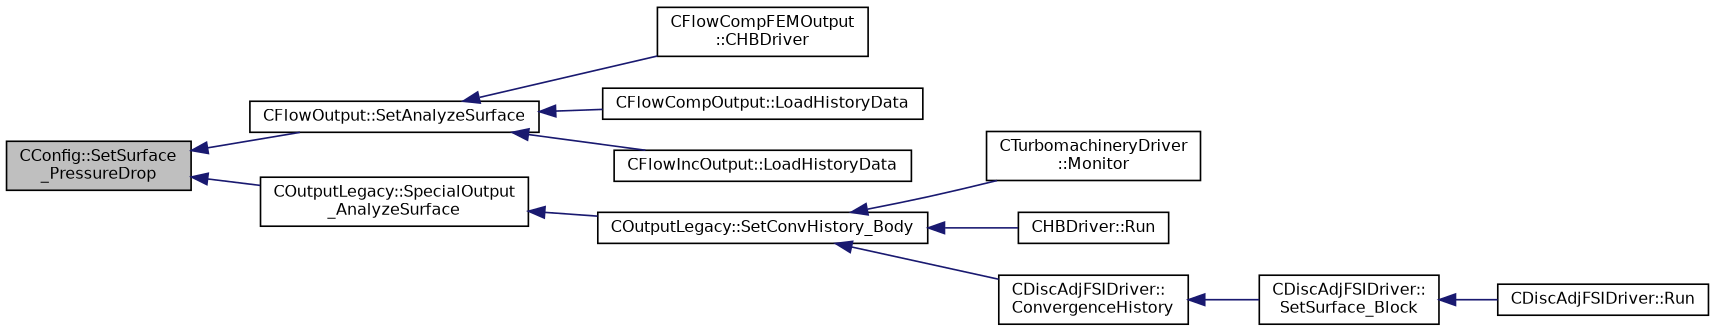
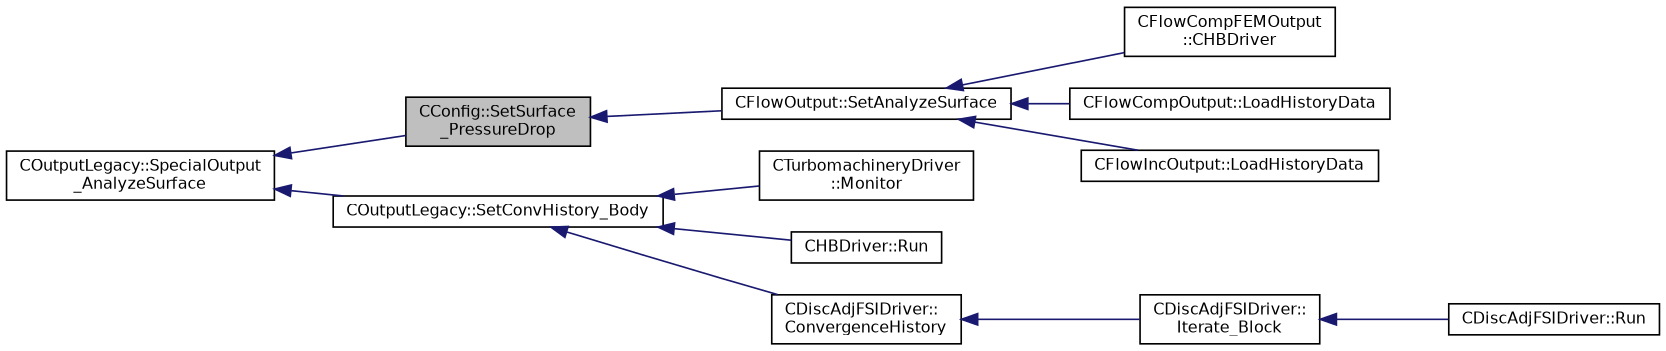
(234, 182) -> (348, 144)
(1349, 300) -> (1230, 319)
